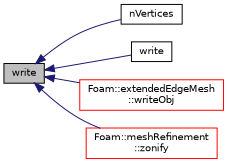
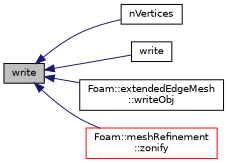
(152, 95) -> (152, 95)
